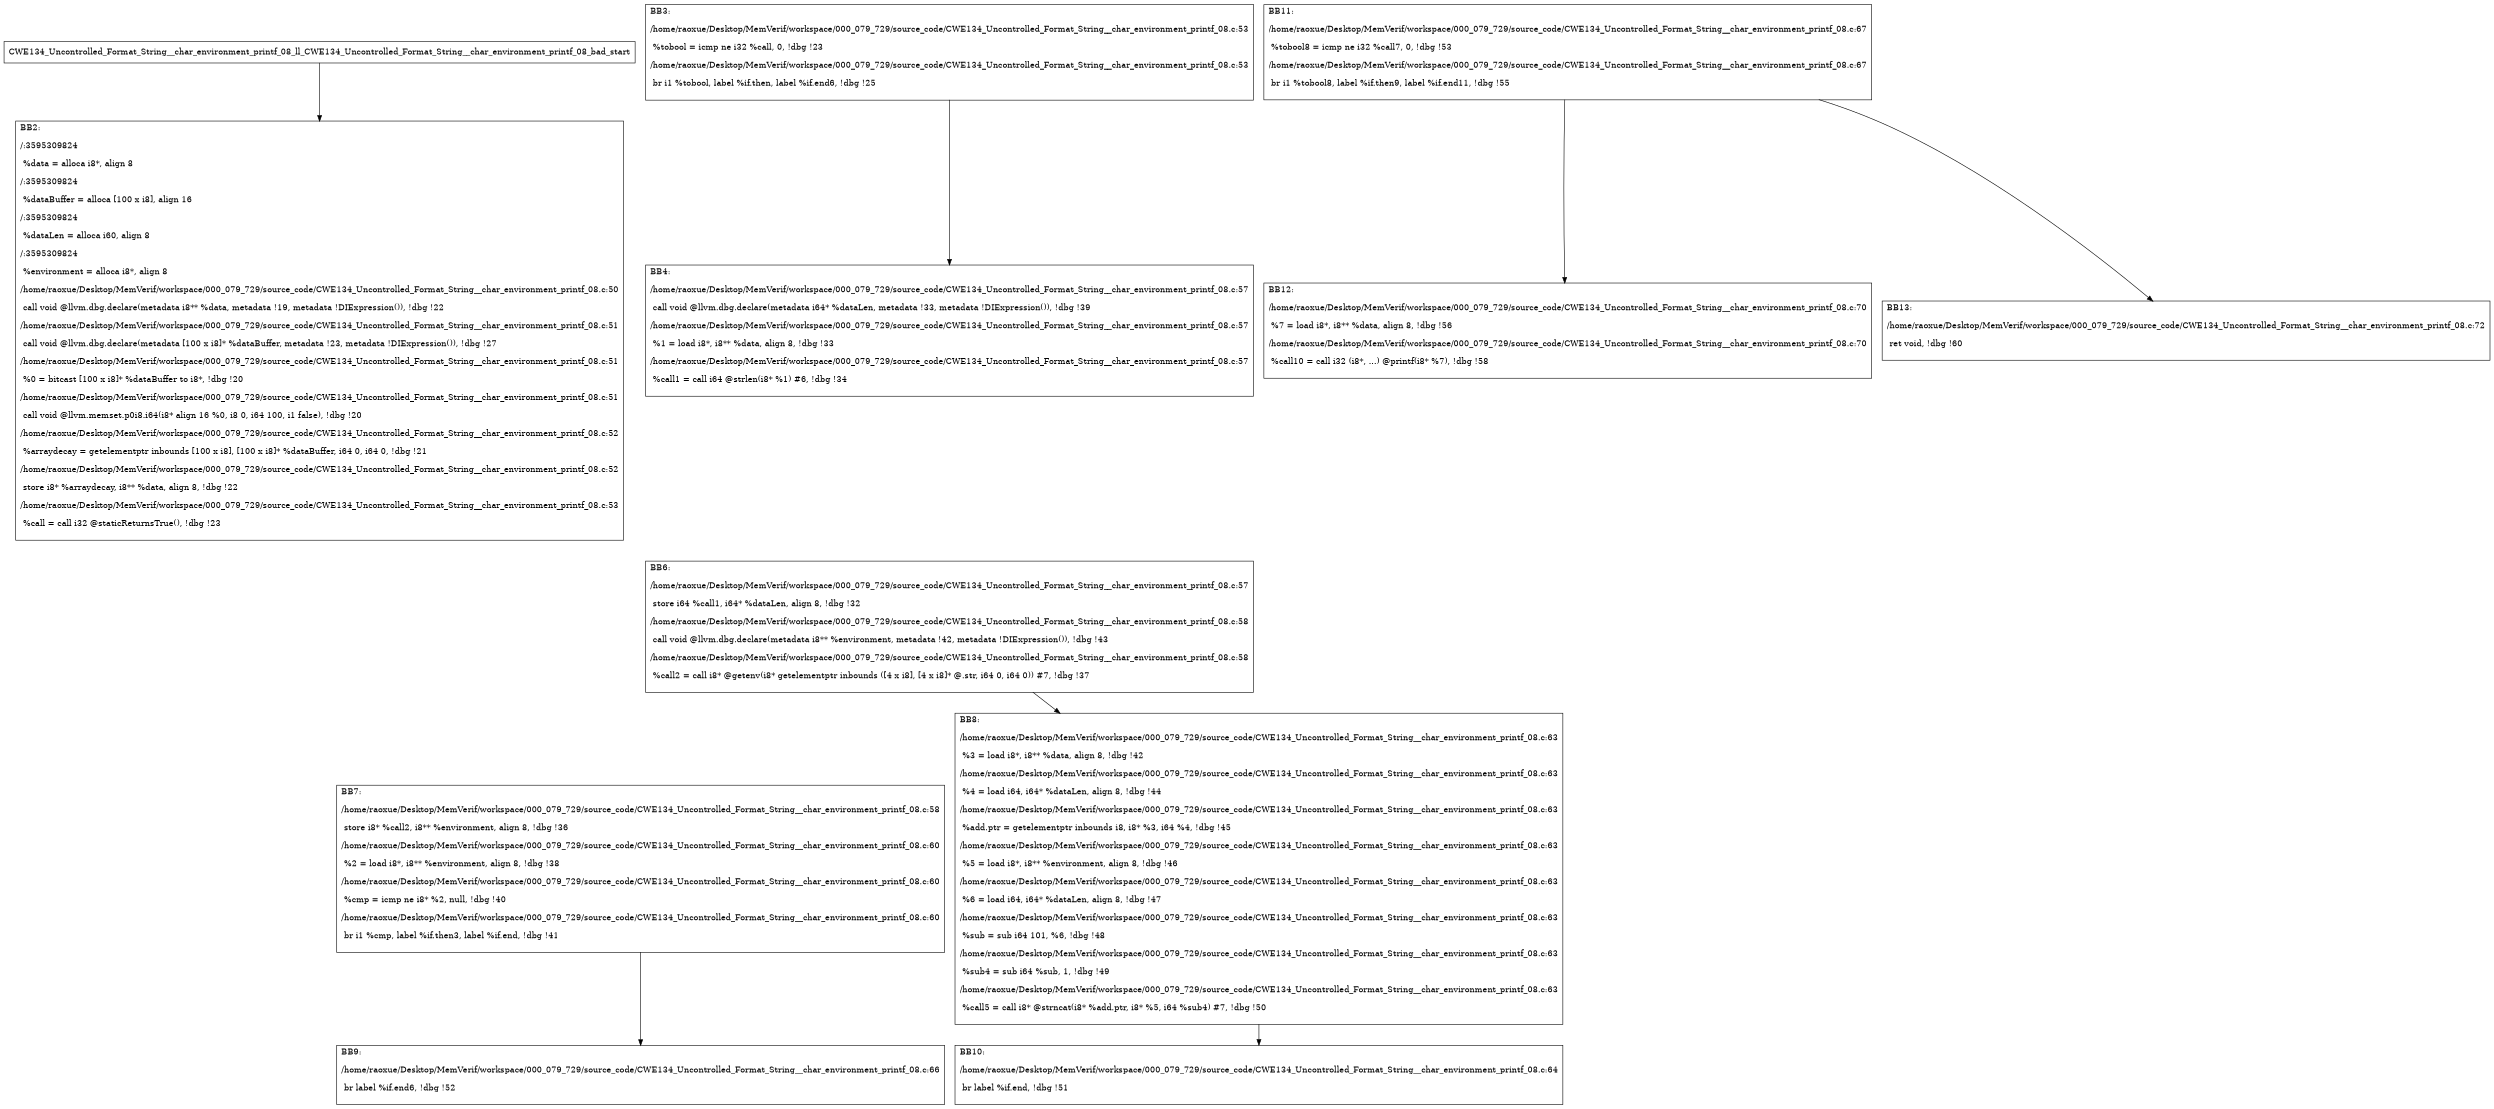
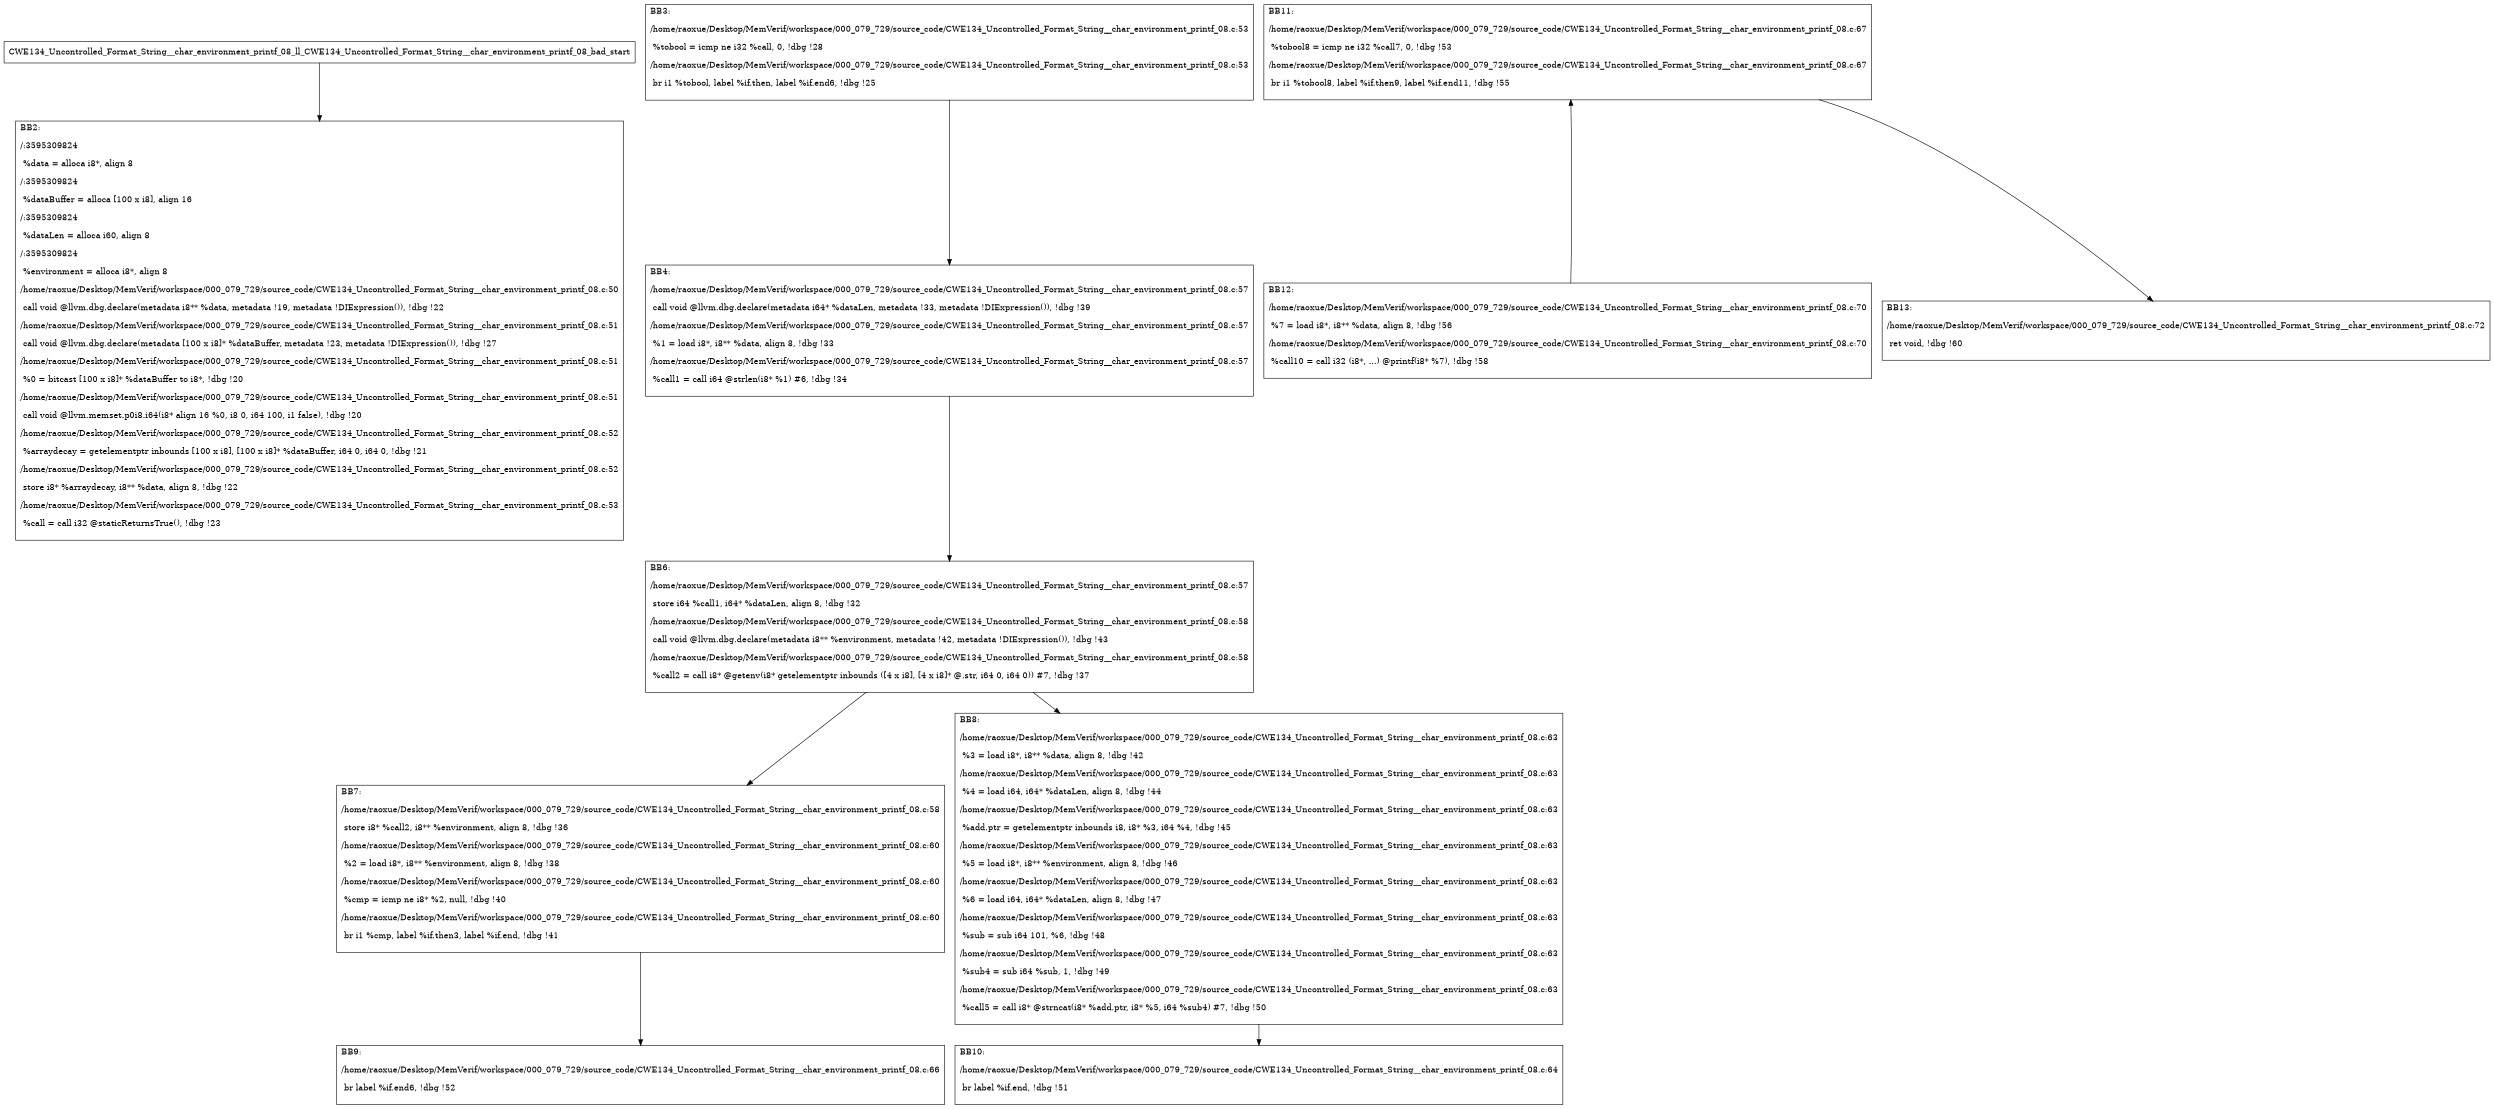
(737, 47) -> (737, 47)
(1564, 189) -> (1572, 194)
none -> (949, 476)
none -> (809, 737)
